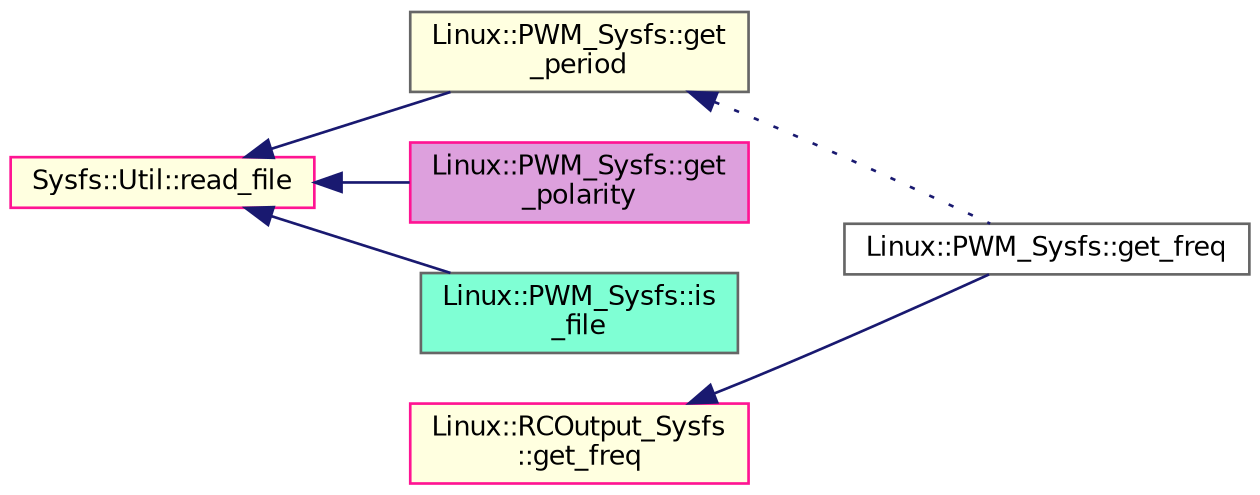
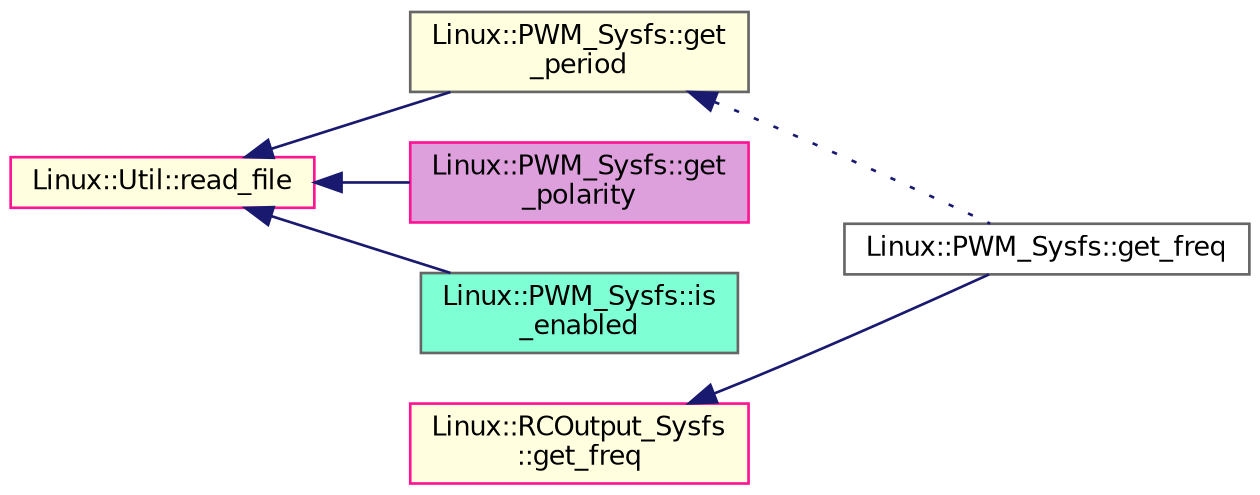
(162, 182) -> (162, 182)
(579, 313) -> (579, 313)
